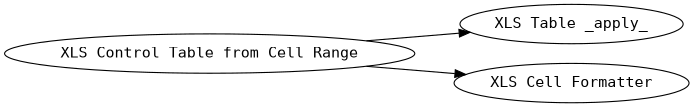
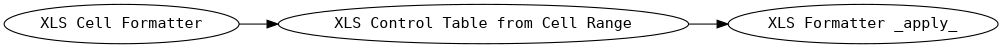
(572, 24) -> (863, 24)
(411, 70) -> (253, 24)
